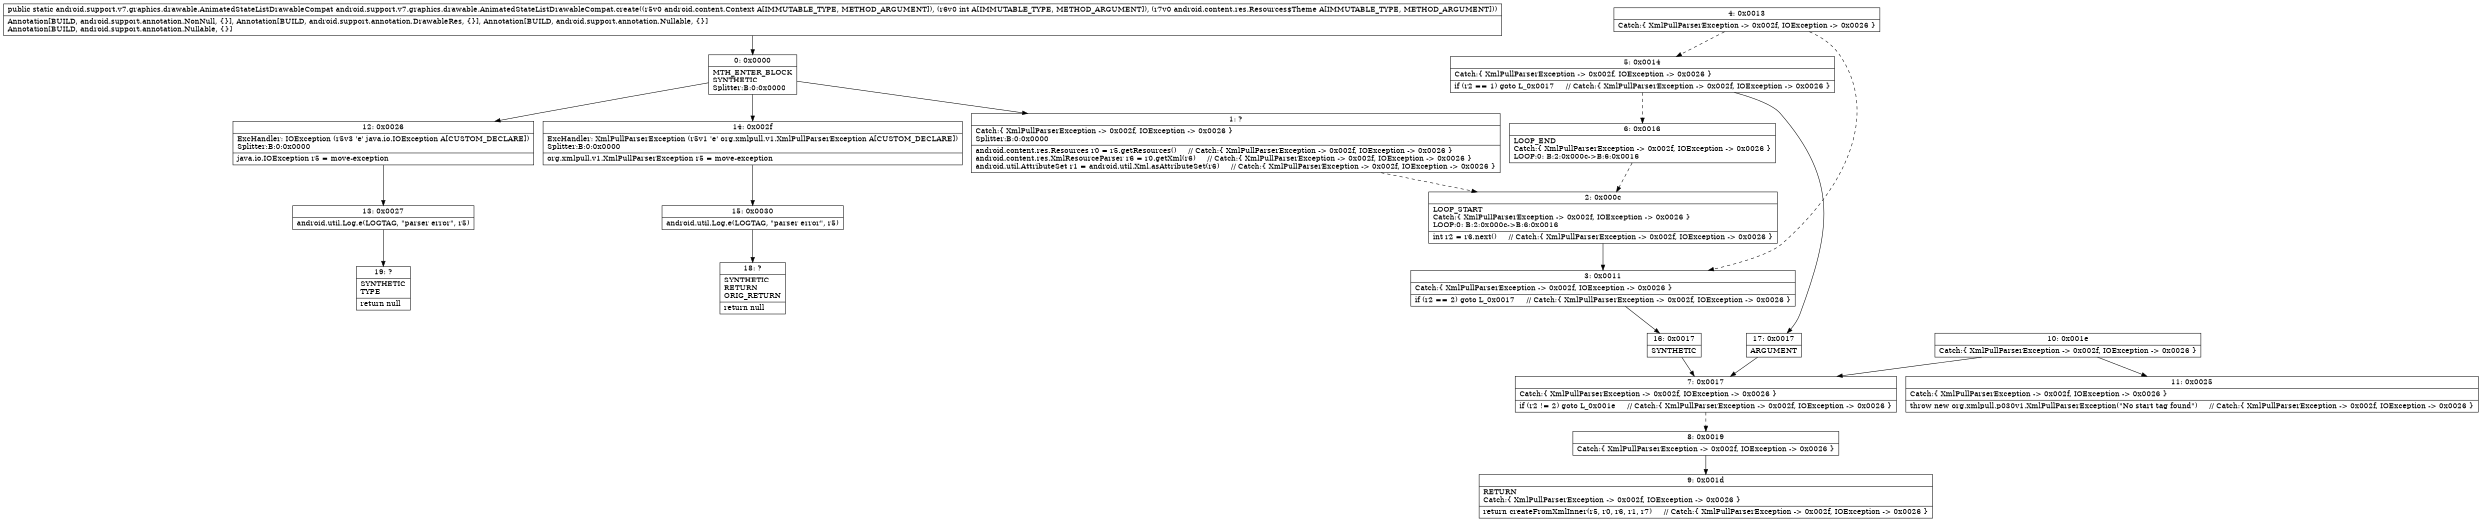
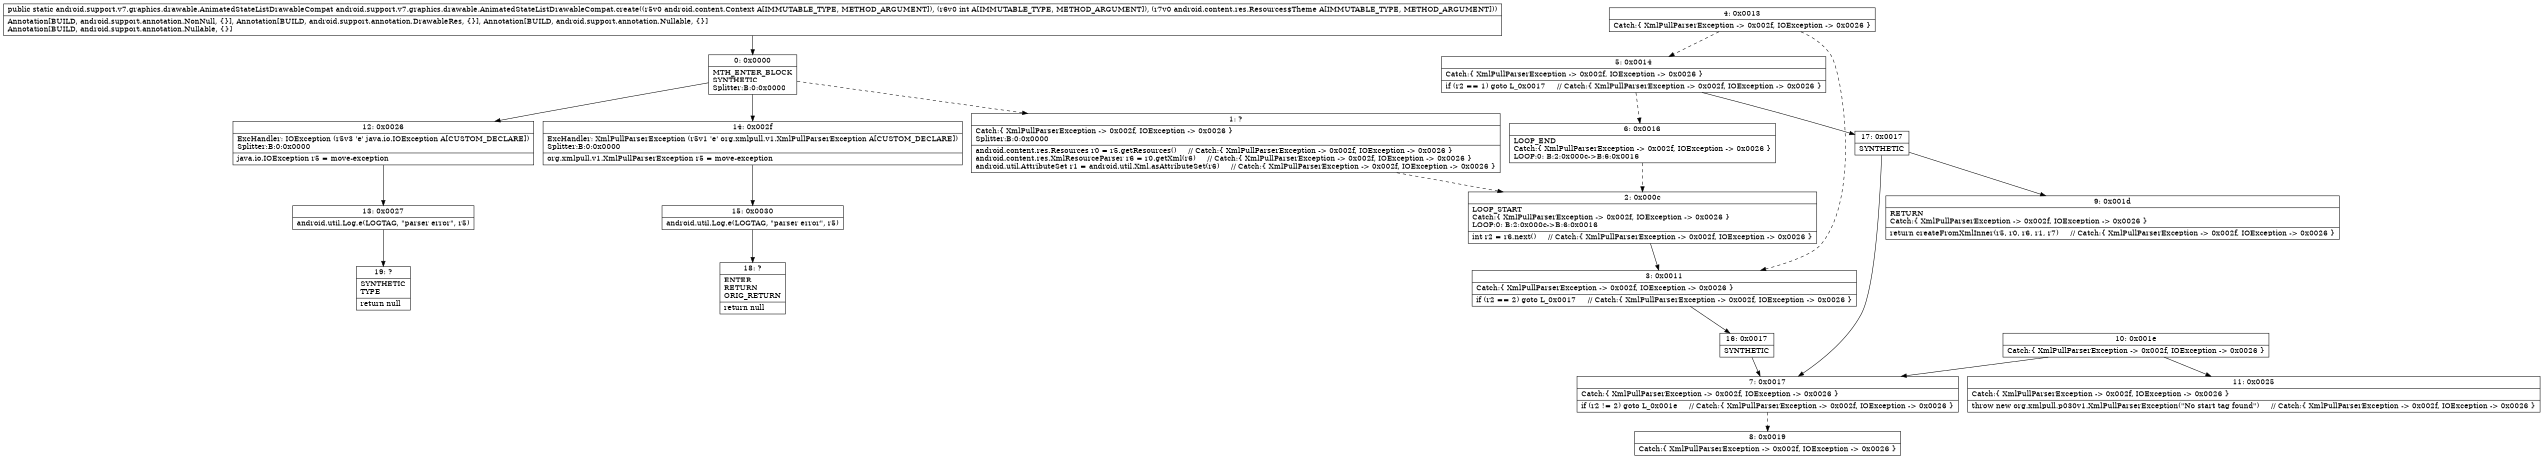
(910, 97) -> (910, 97)
(747, 280) -> (738, 280)
(1774, 351) -> (1882, 149)
(1706, 462) -> (1975, 173)
